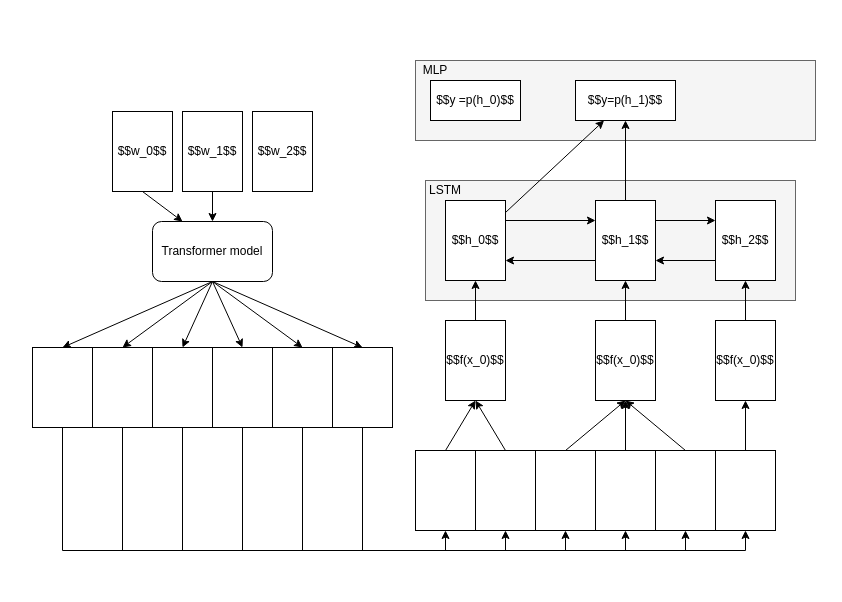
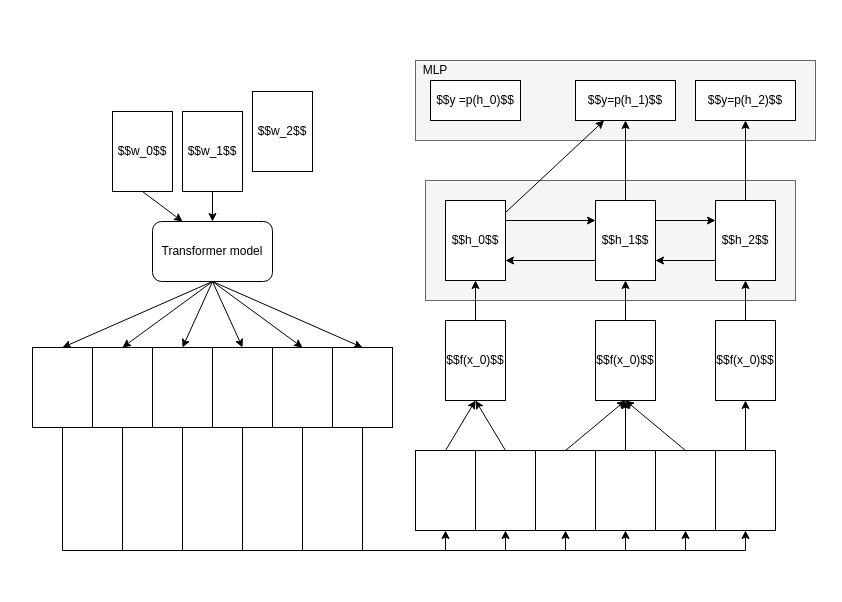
none -> (746, 101)
(283, 152) -> (283, 132)
none -> (746, 164)
(446, 191) -> none
